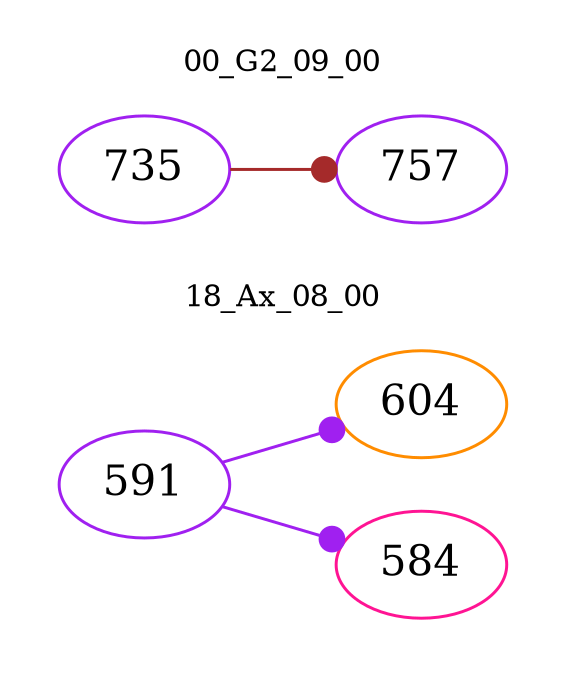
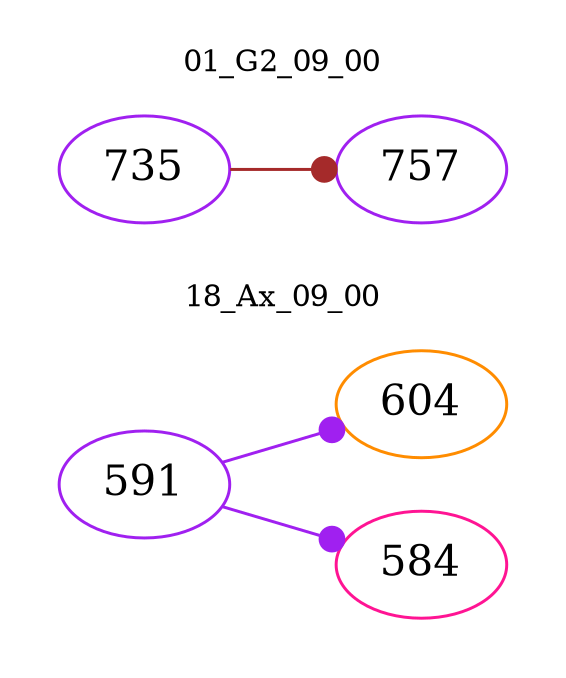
(283, 64) -> (283, 64)
(283, 299) -> (283, 299)
